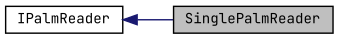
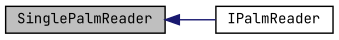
(155, 20) -> (198, 20)
